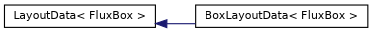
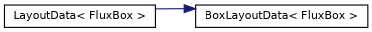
(181, 24) -> (170, 9)
